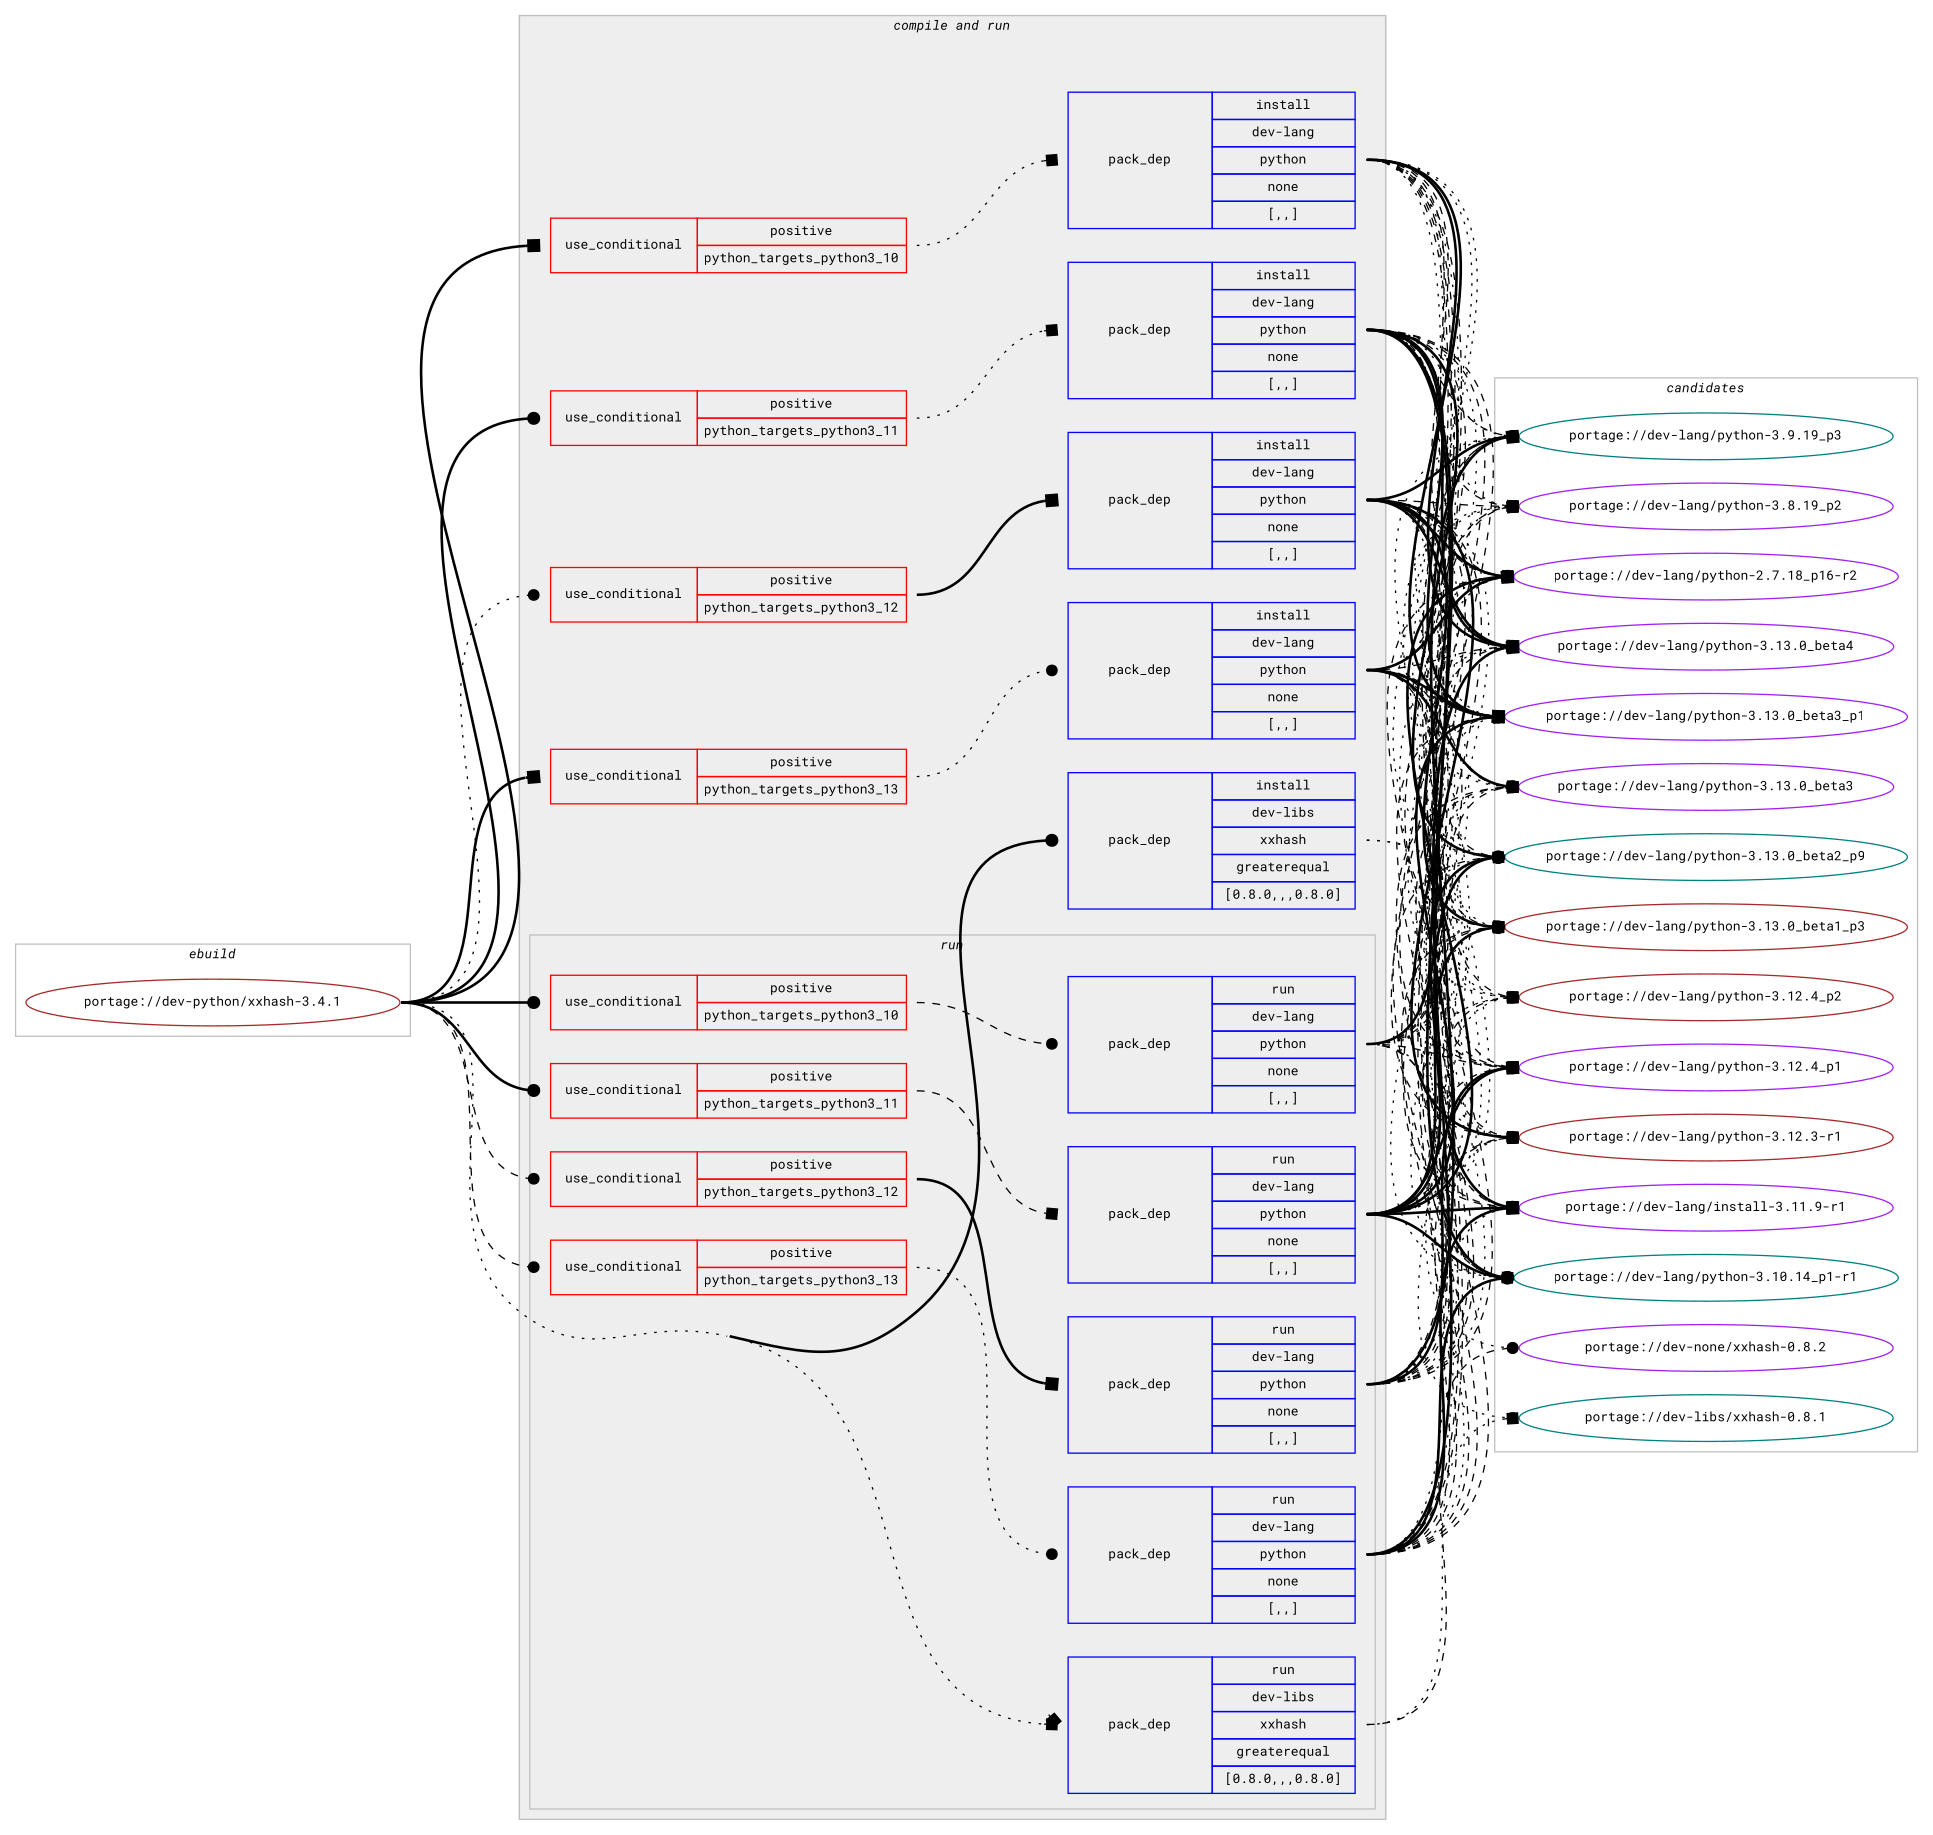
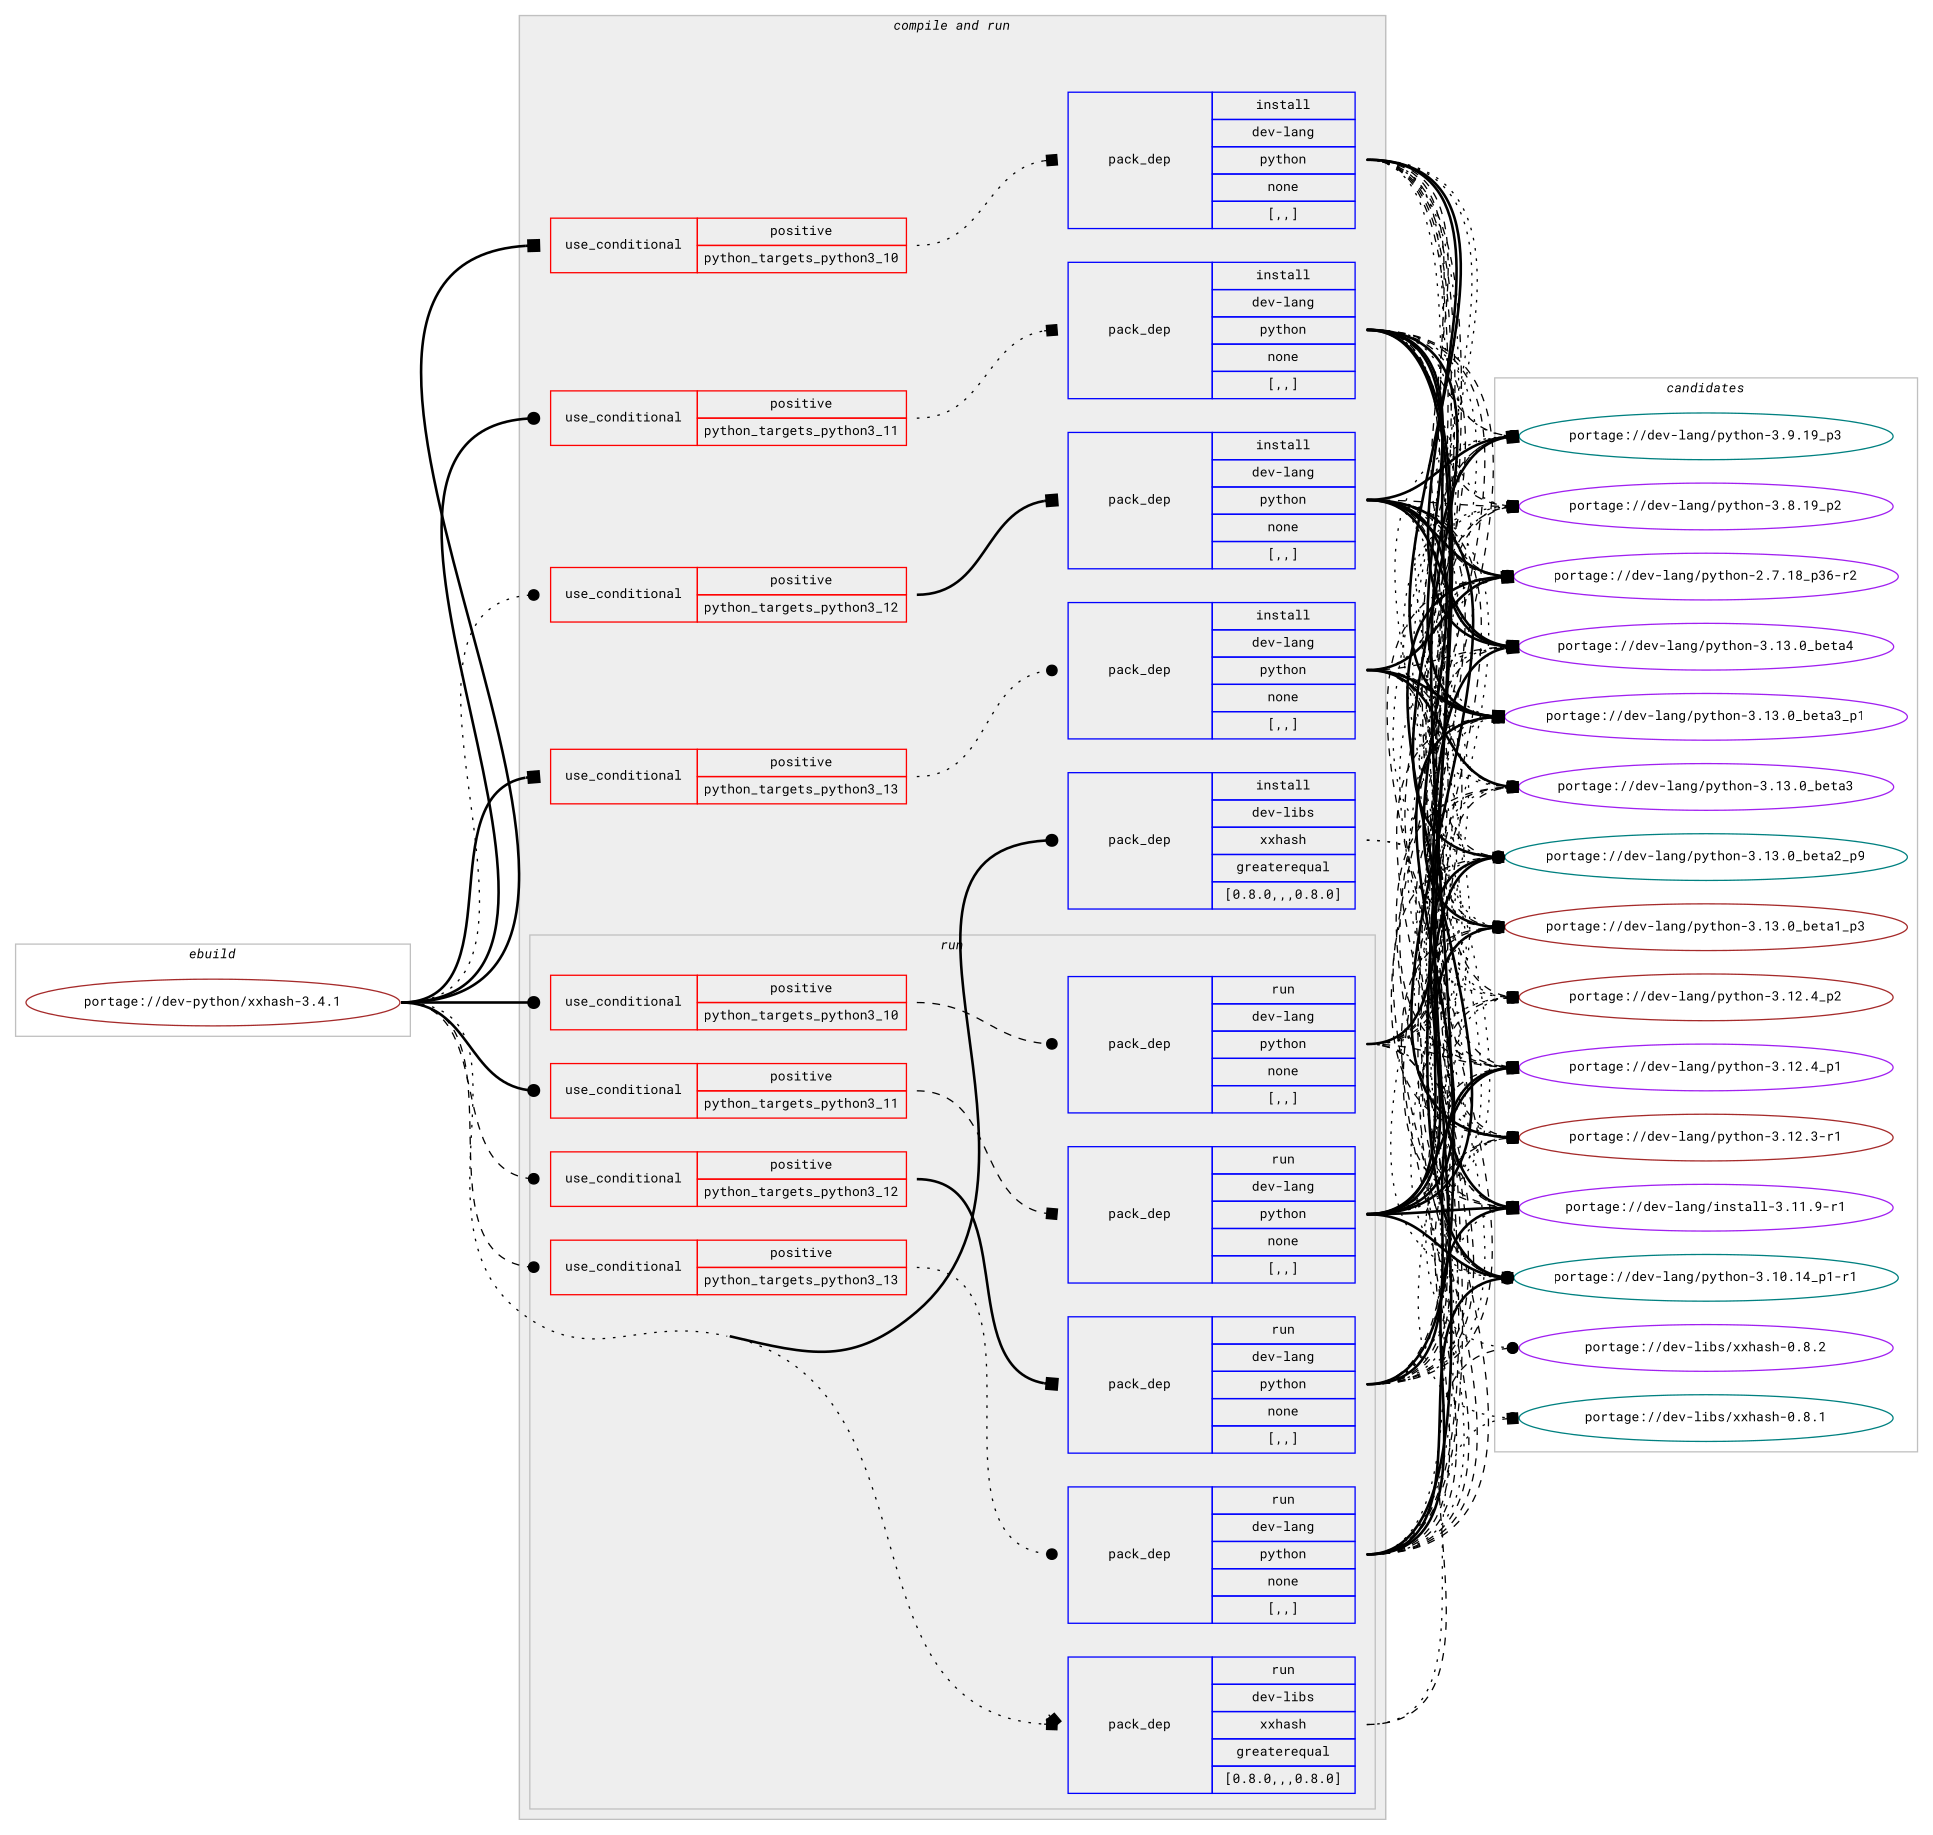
(1706, 577) -> (1706, 577)
(1706, 1348) -> (1706, 1348)
